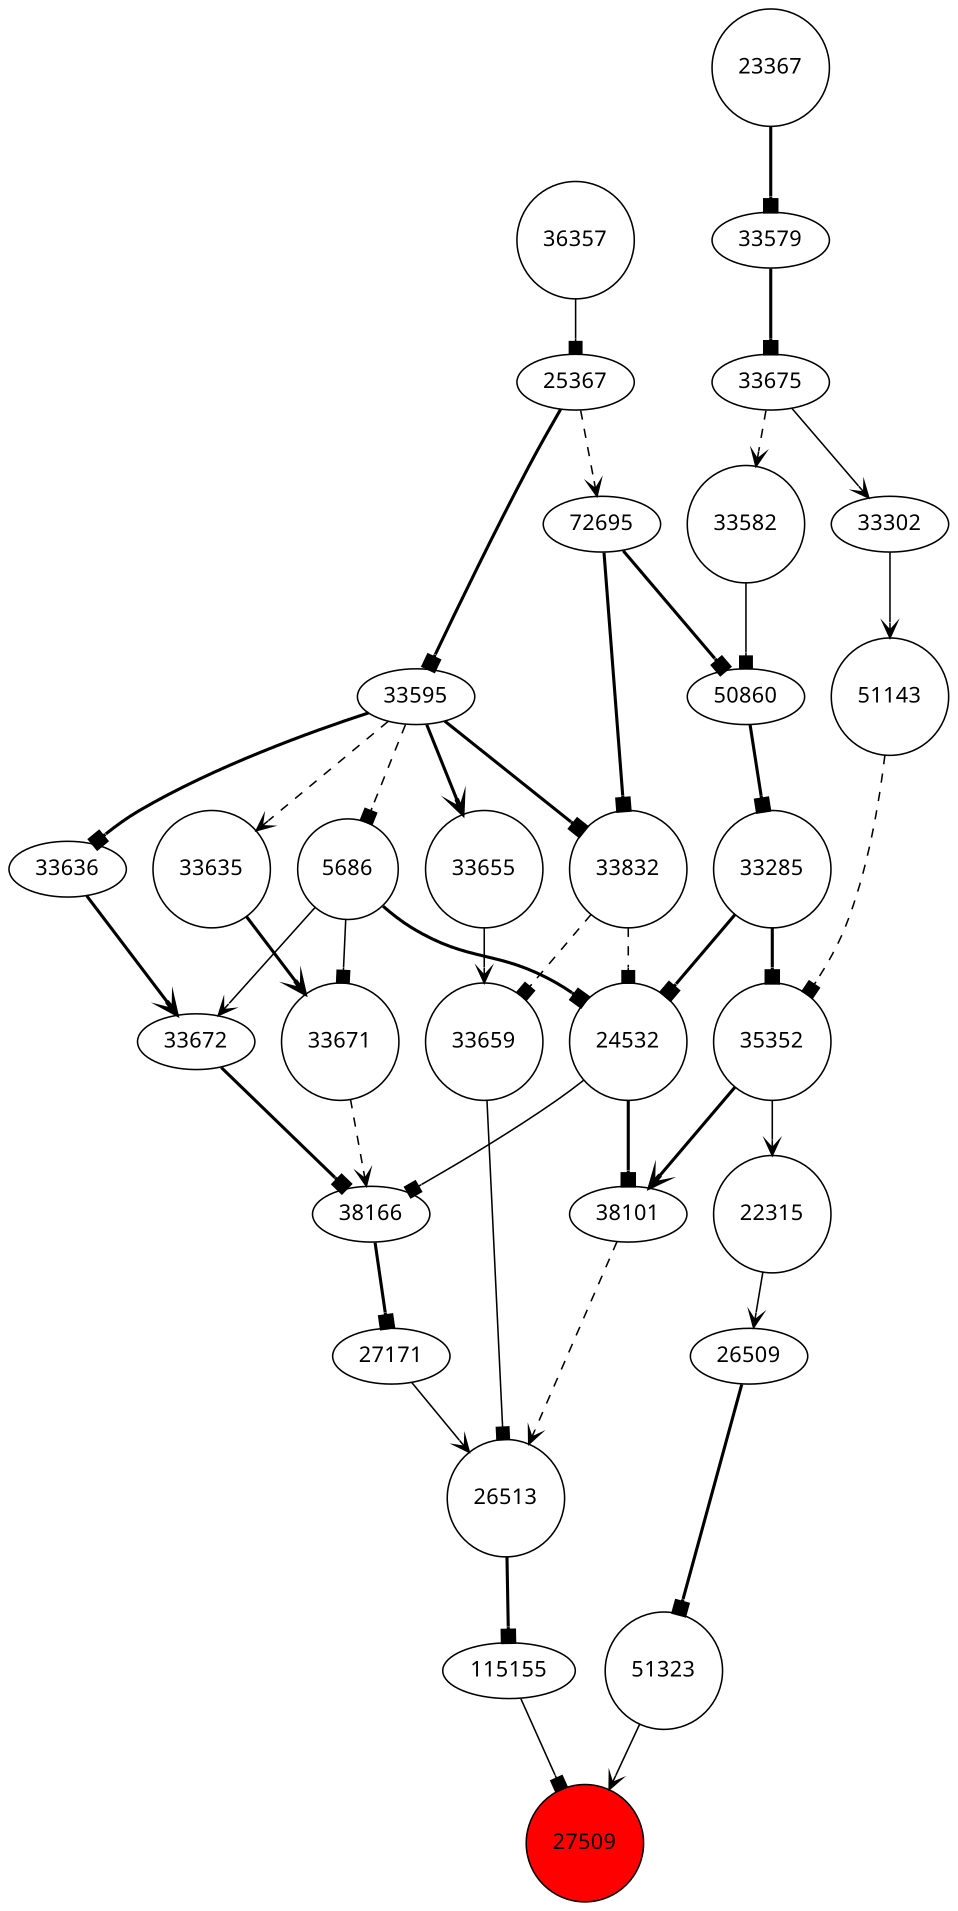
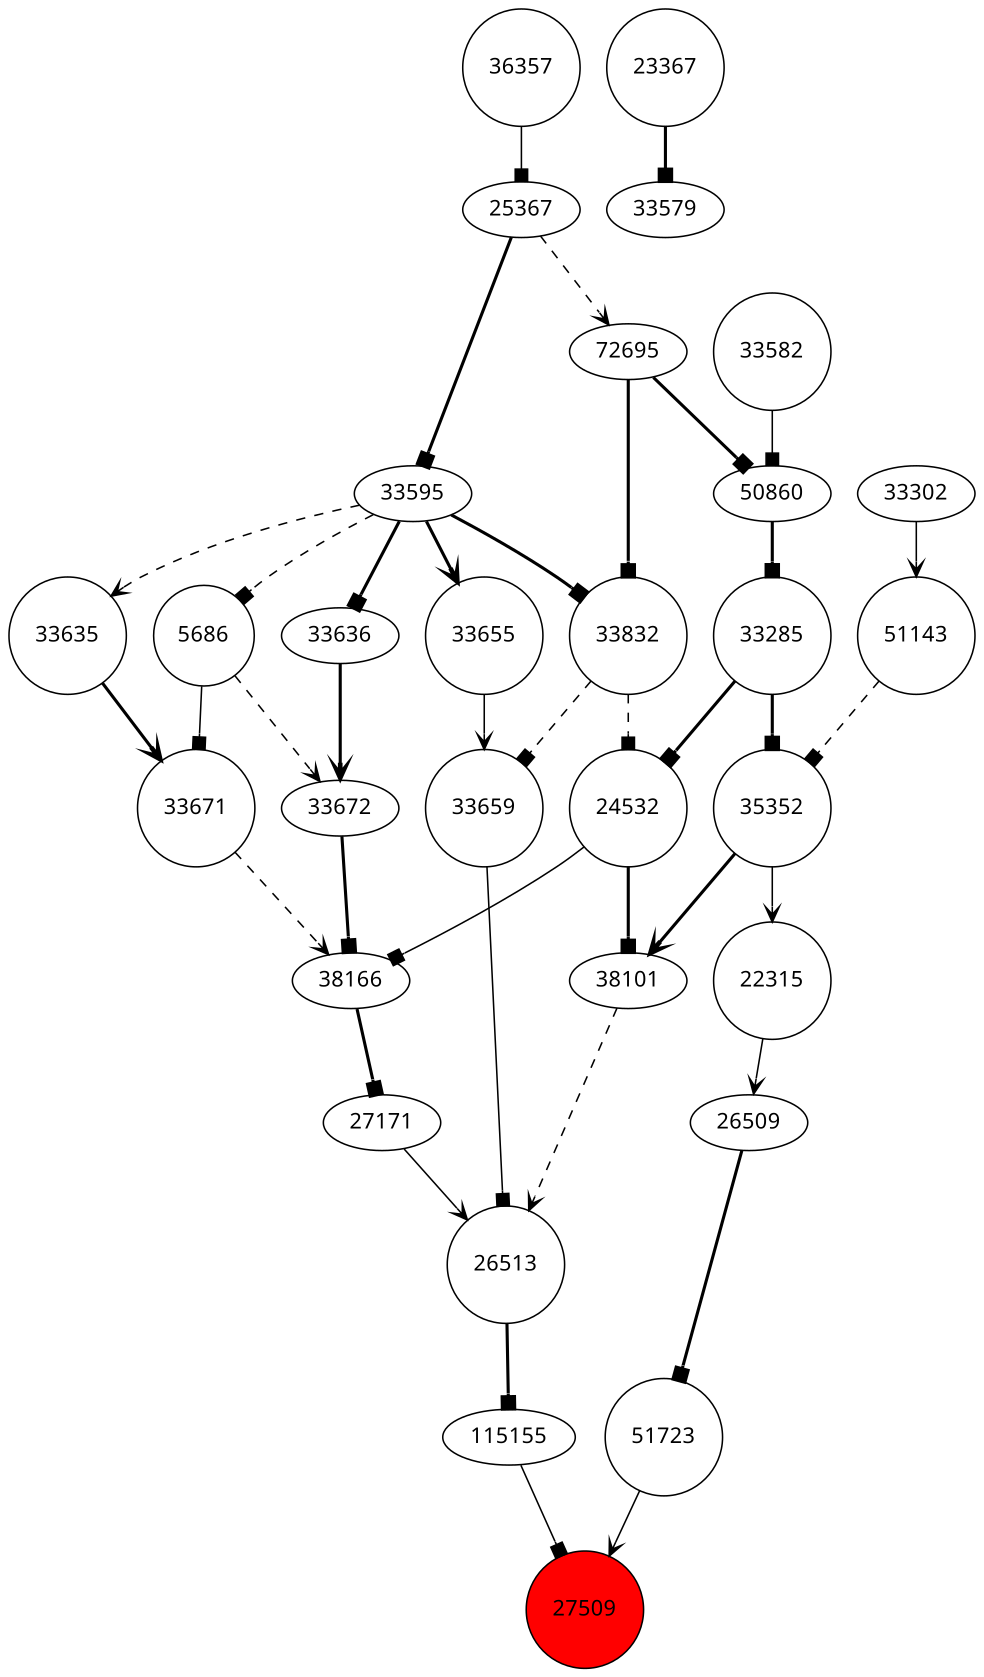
(771, 382) -> none
(470, 953) -> none
(268, 960) -> (272, 722)
(664, 1671) -> (664, 1437)
